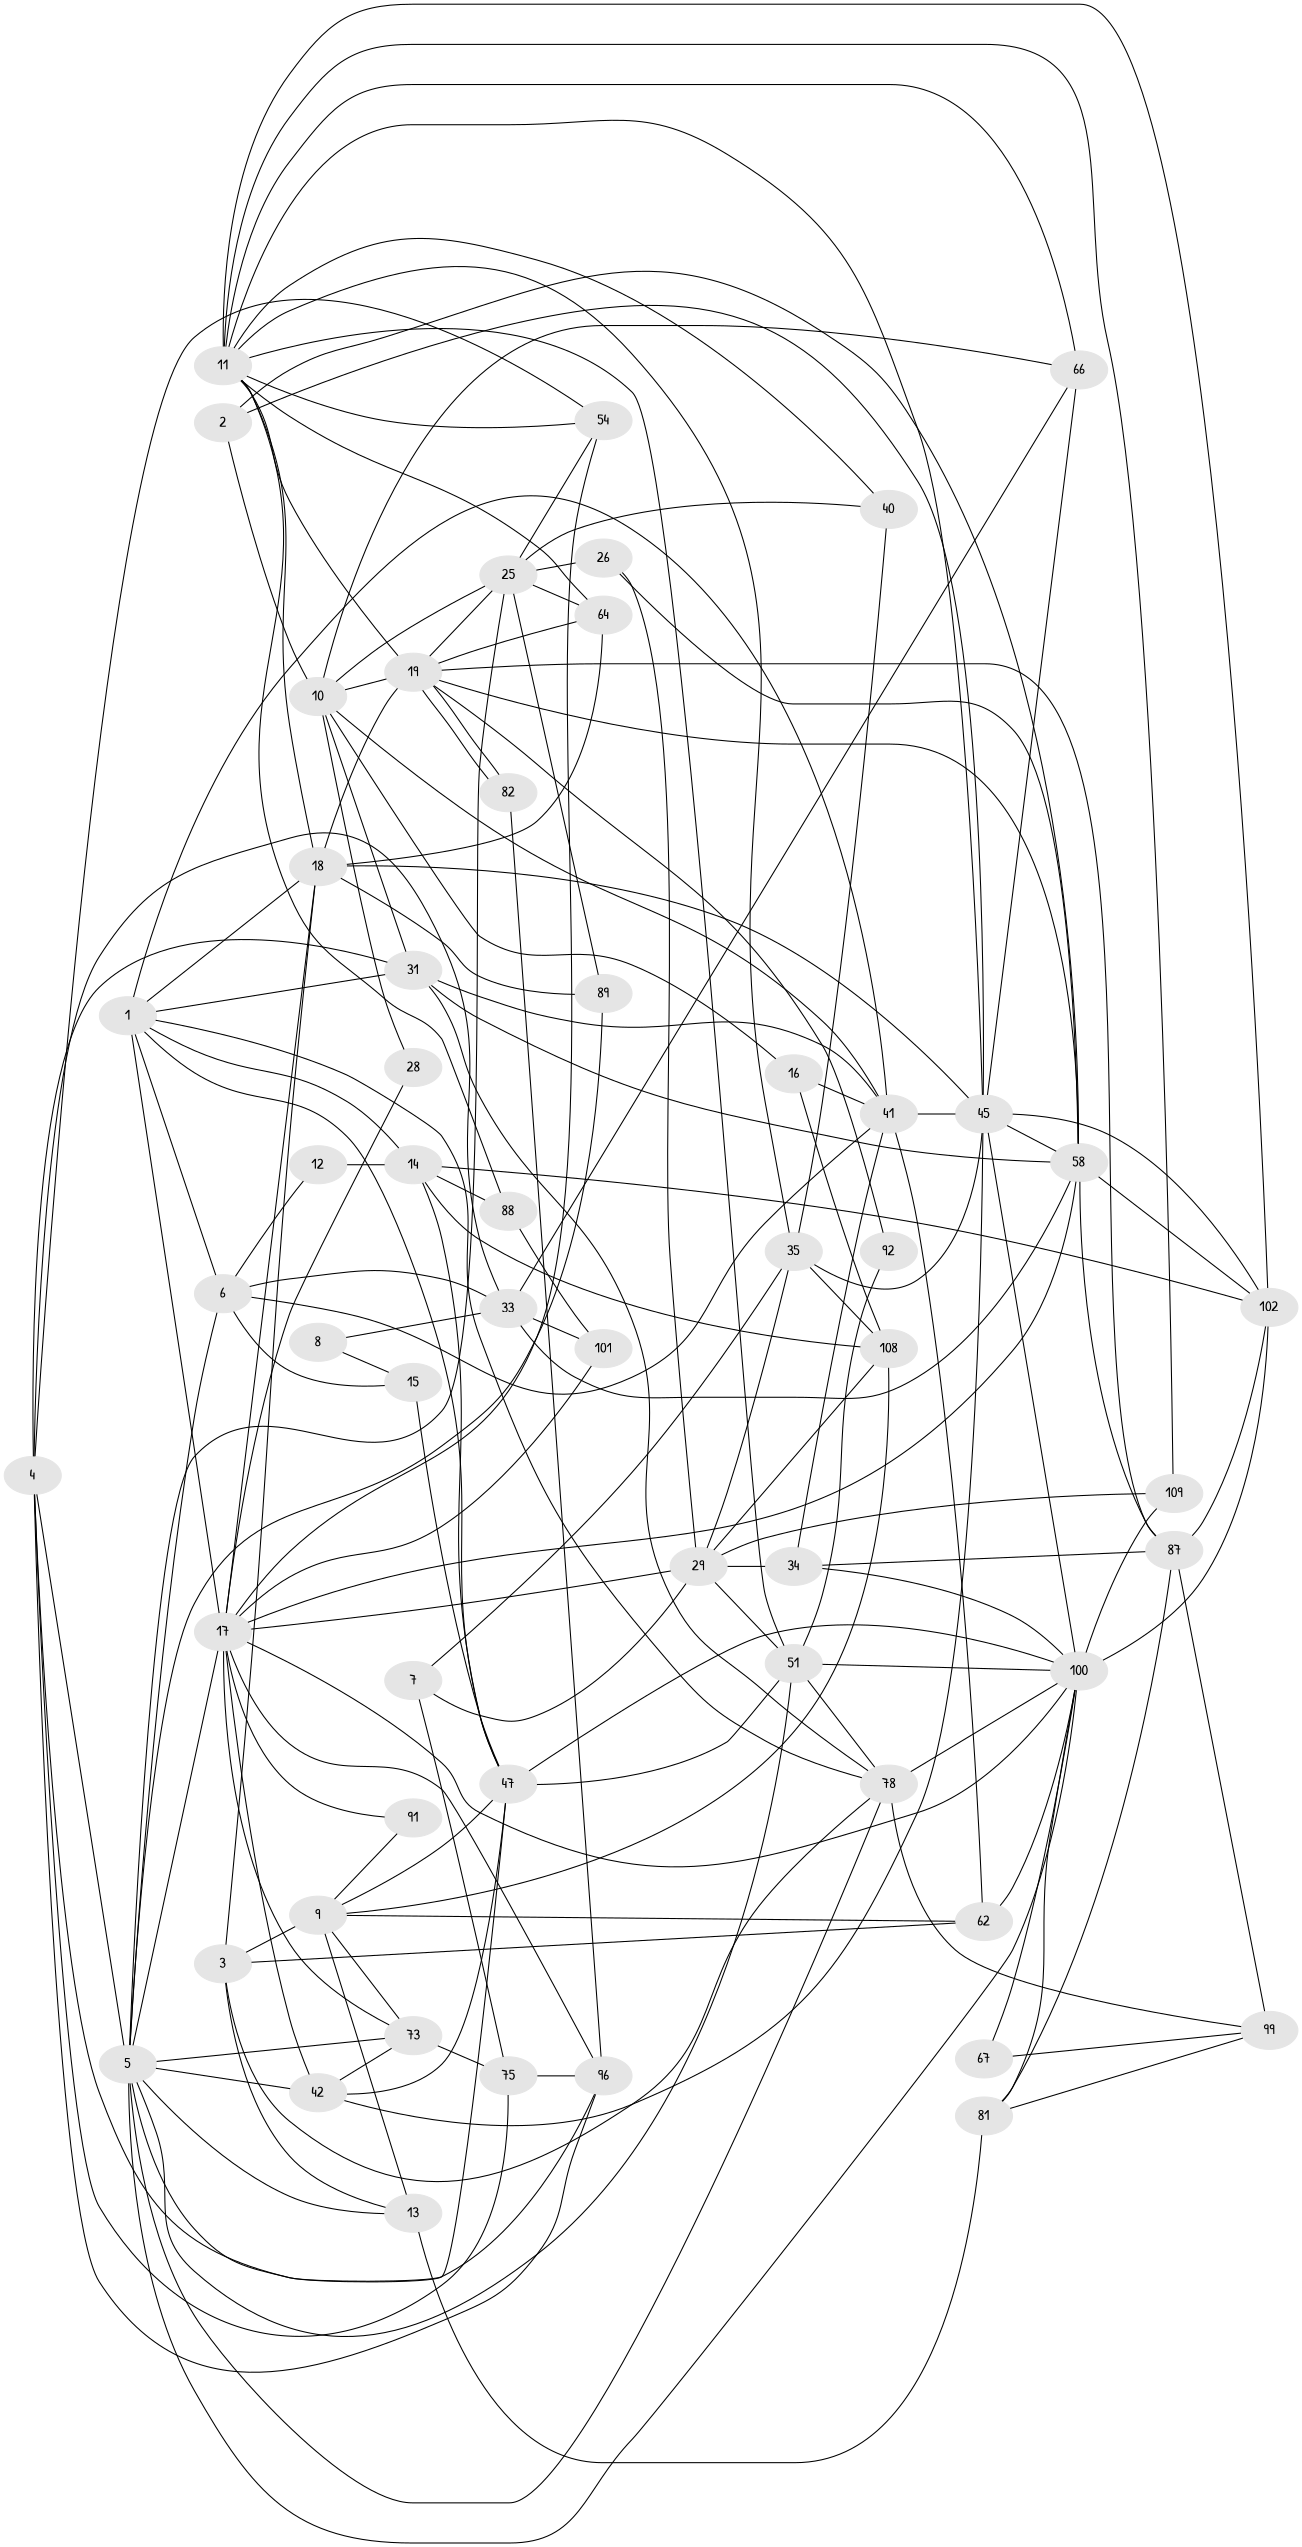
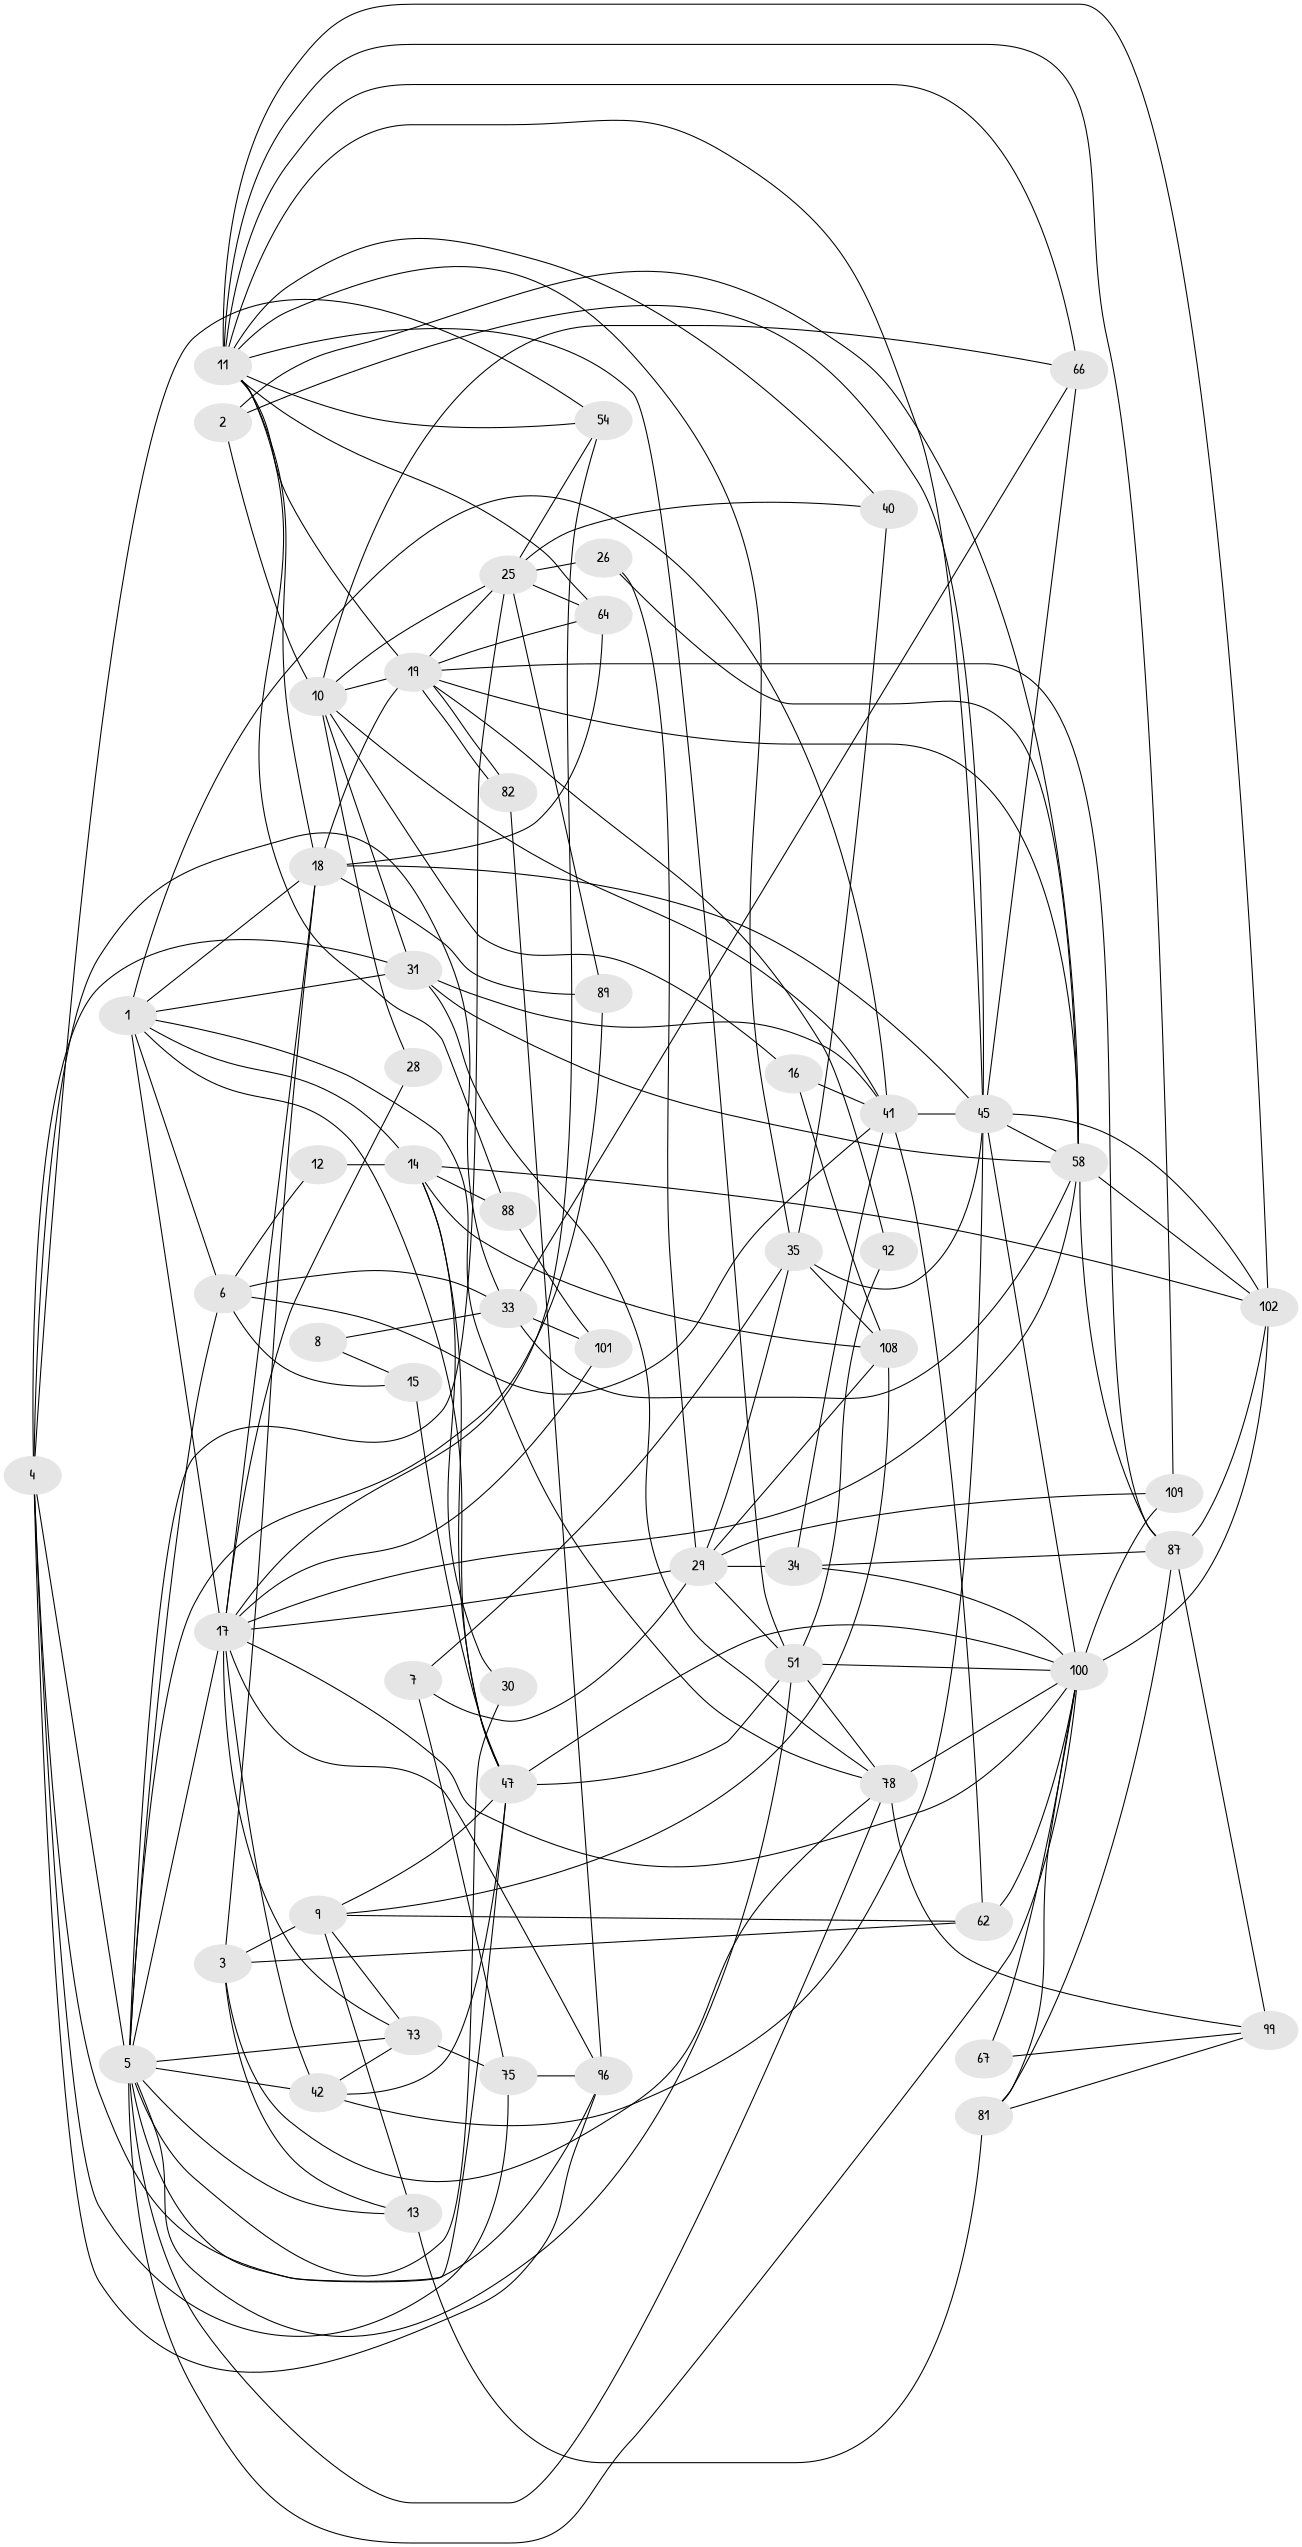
none -> (508, 1687)
(413, 1818) -> none
